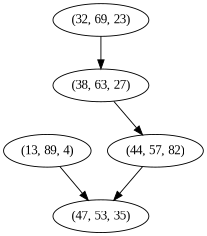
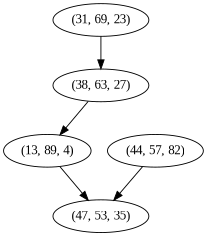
(101, 20) -> (101, 20)
(125, 115) -> (77, 115)
